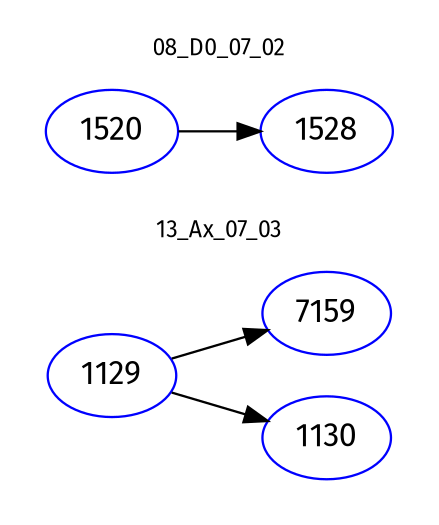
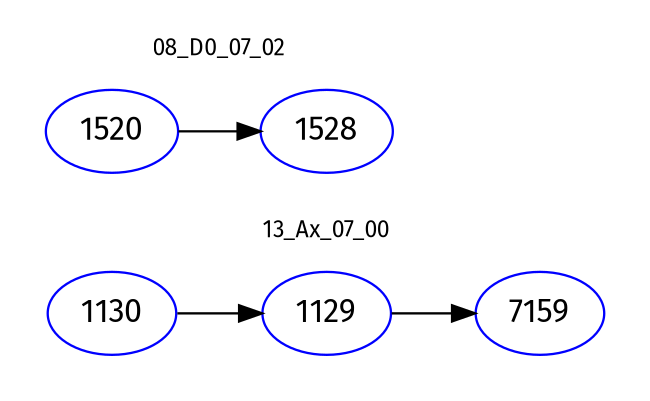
(219, 232) -> (326, 232)
(208, 403) -> (208, 313)
